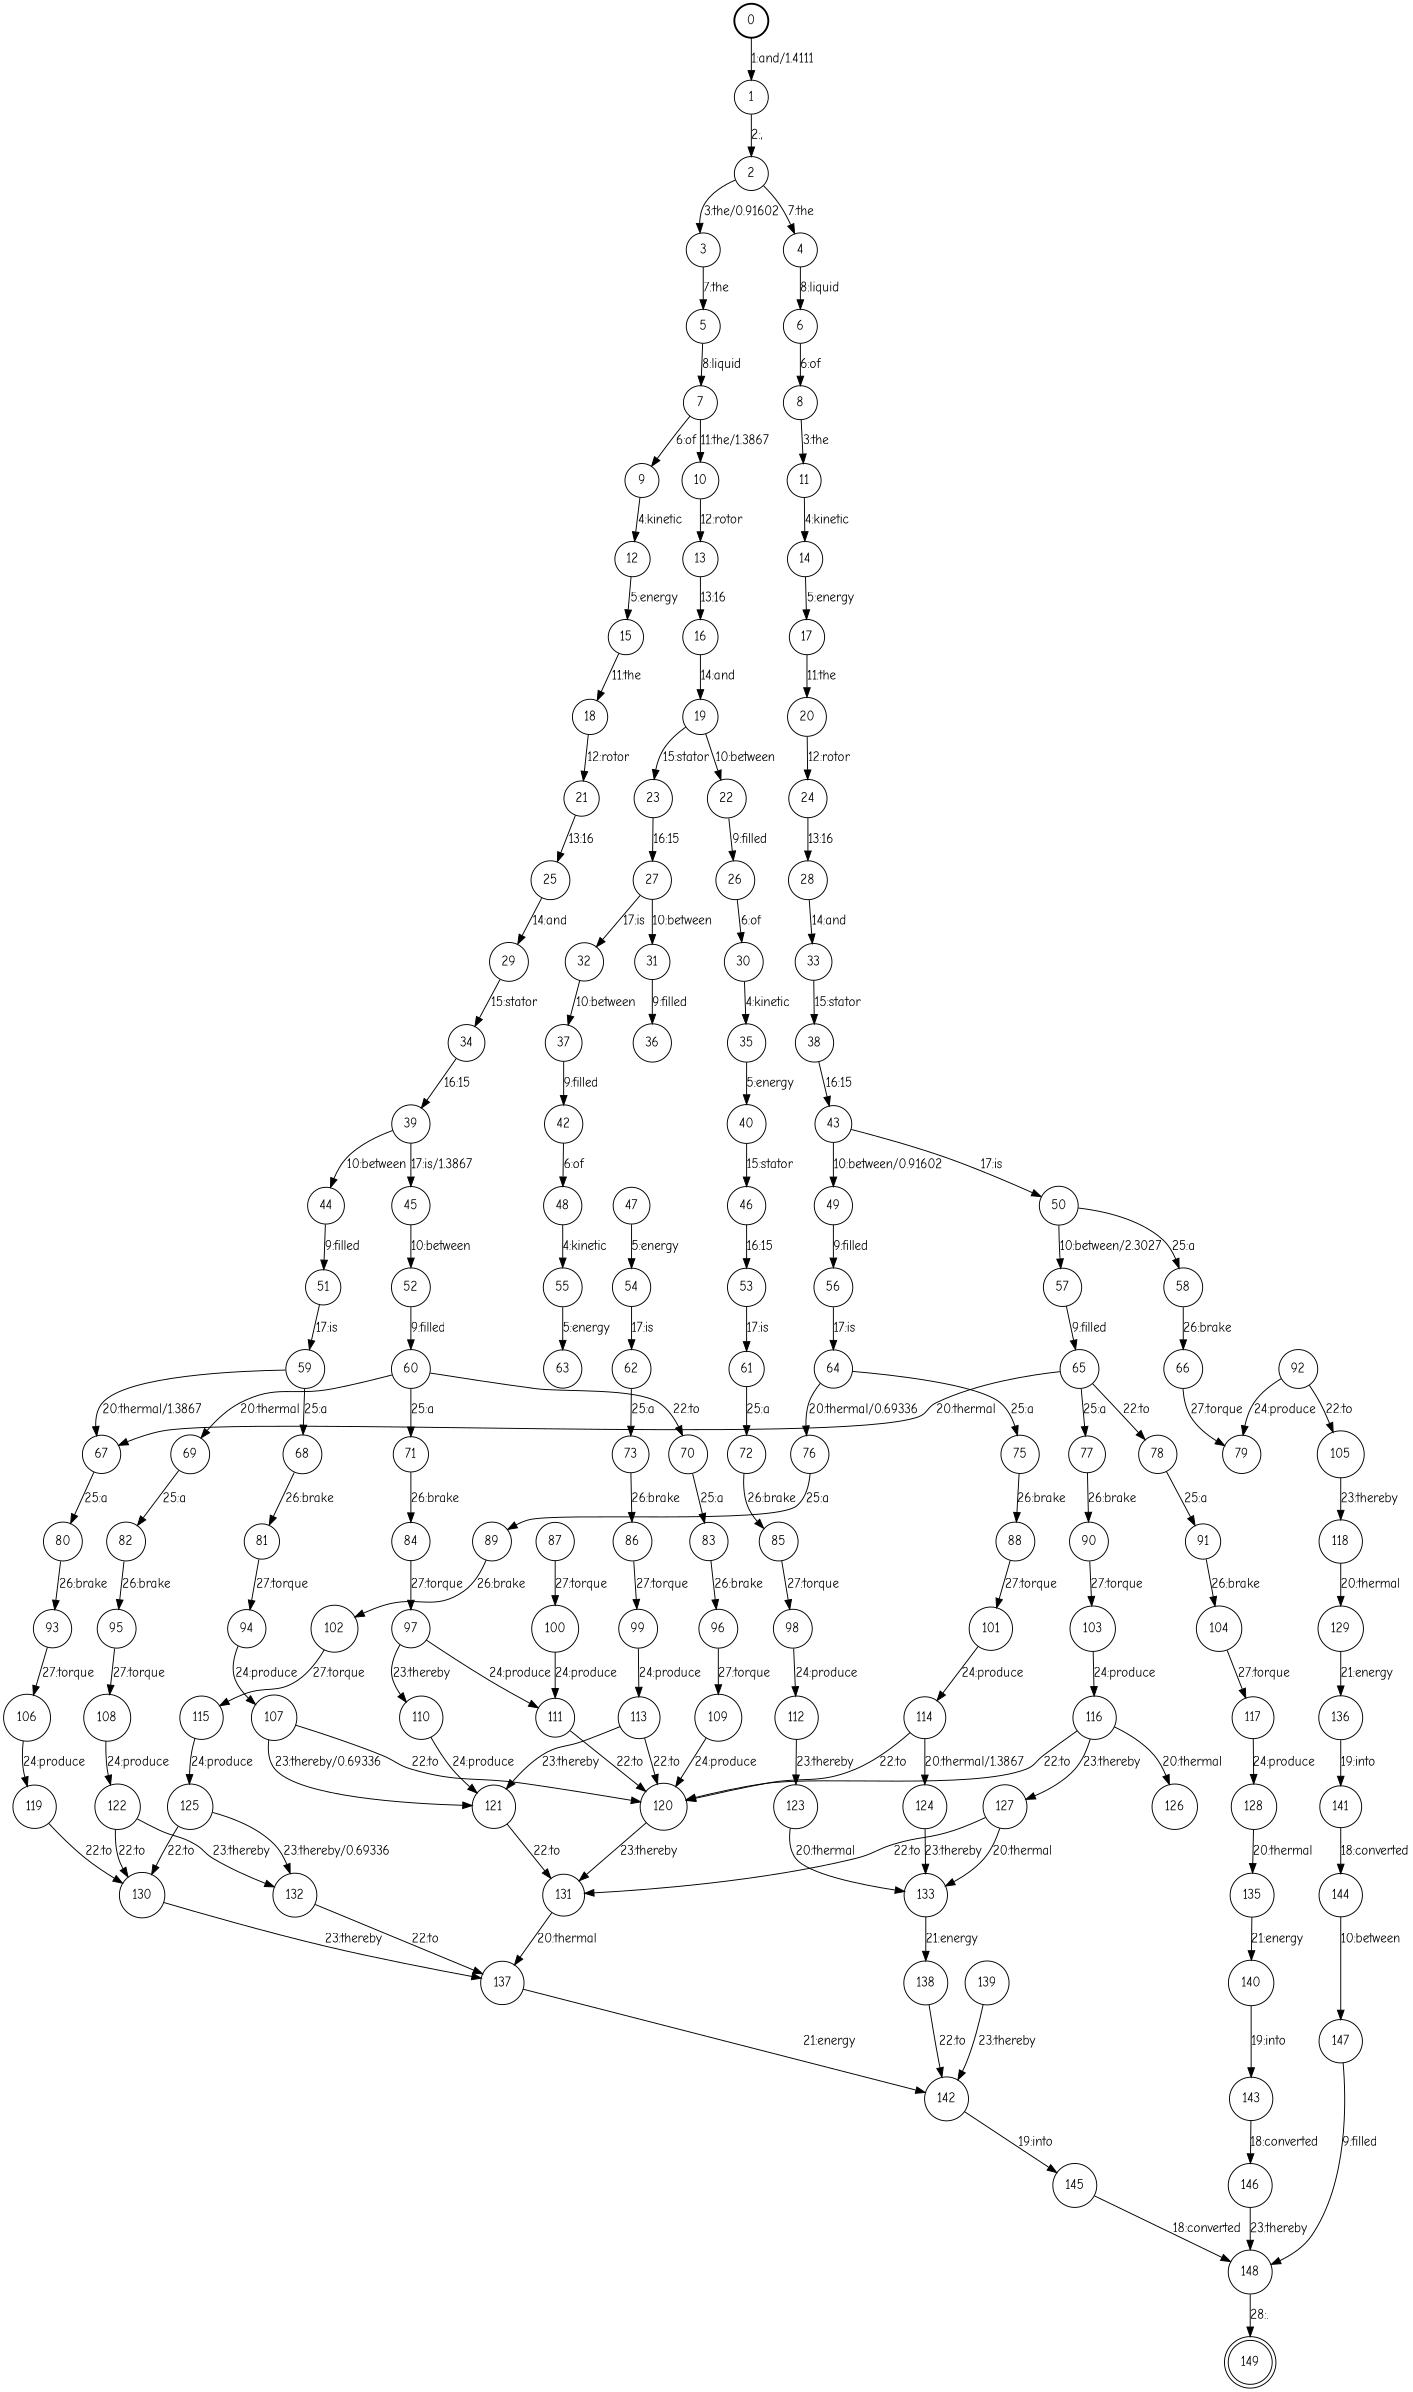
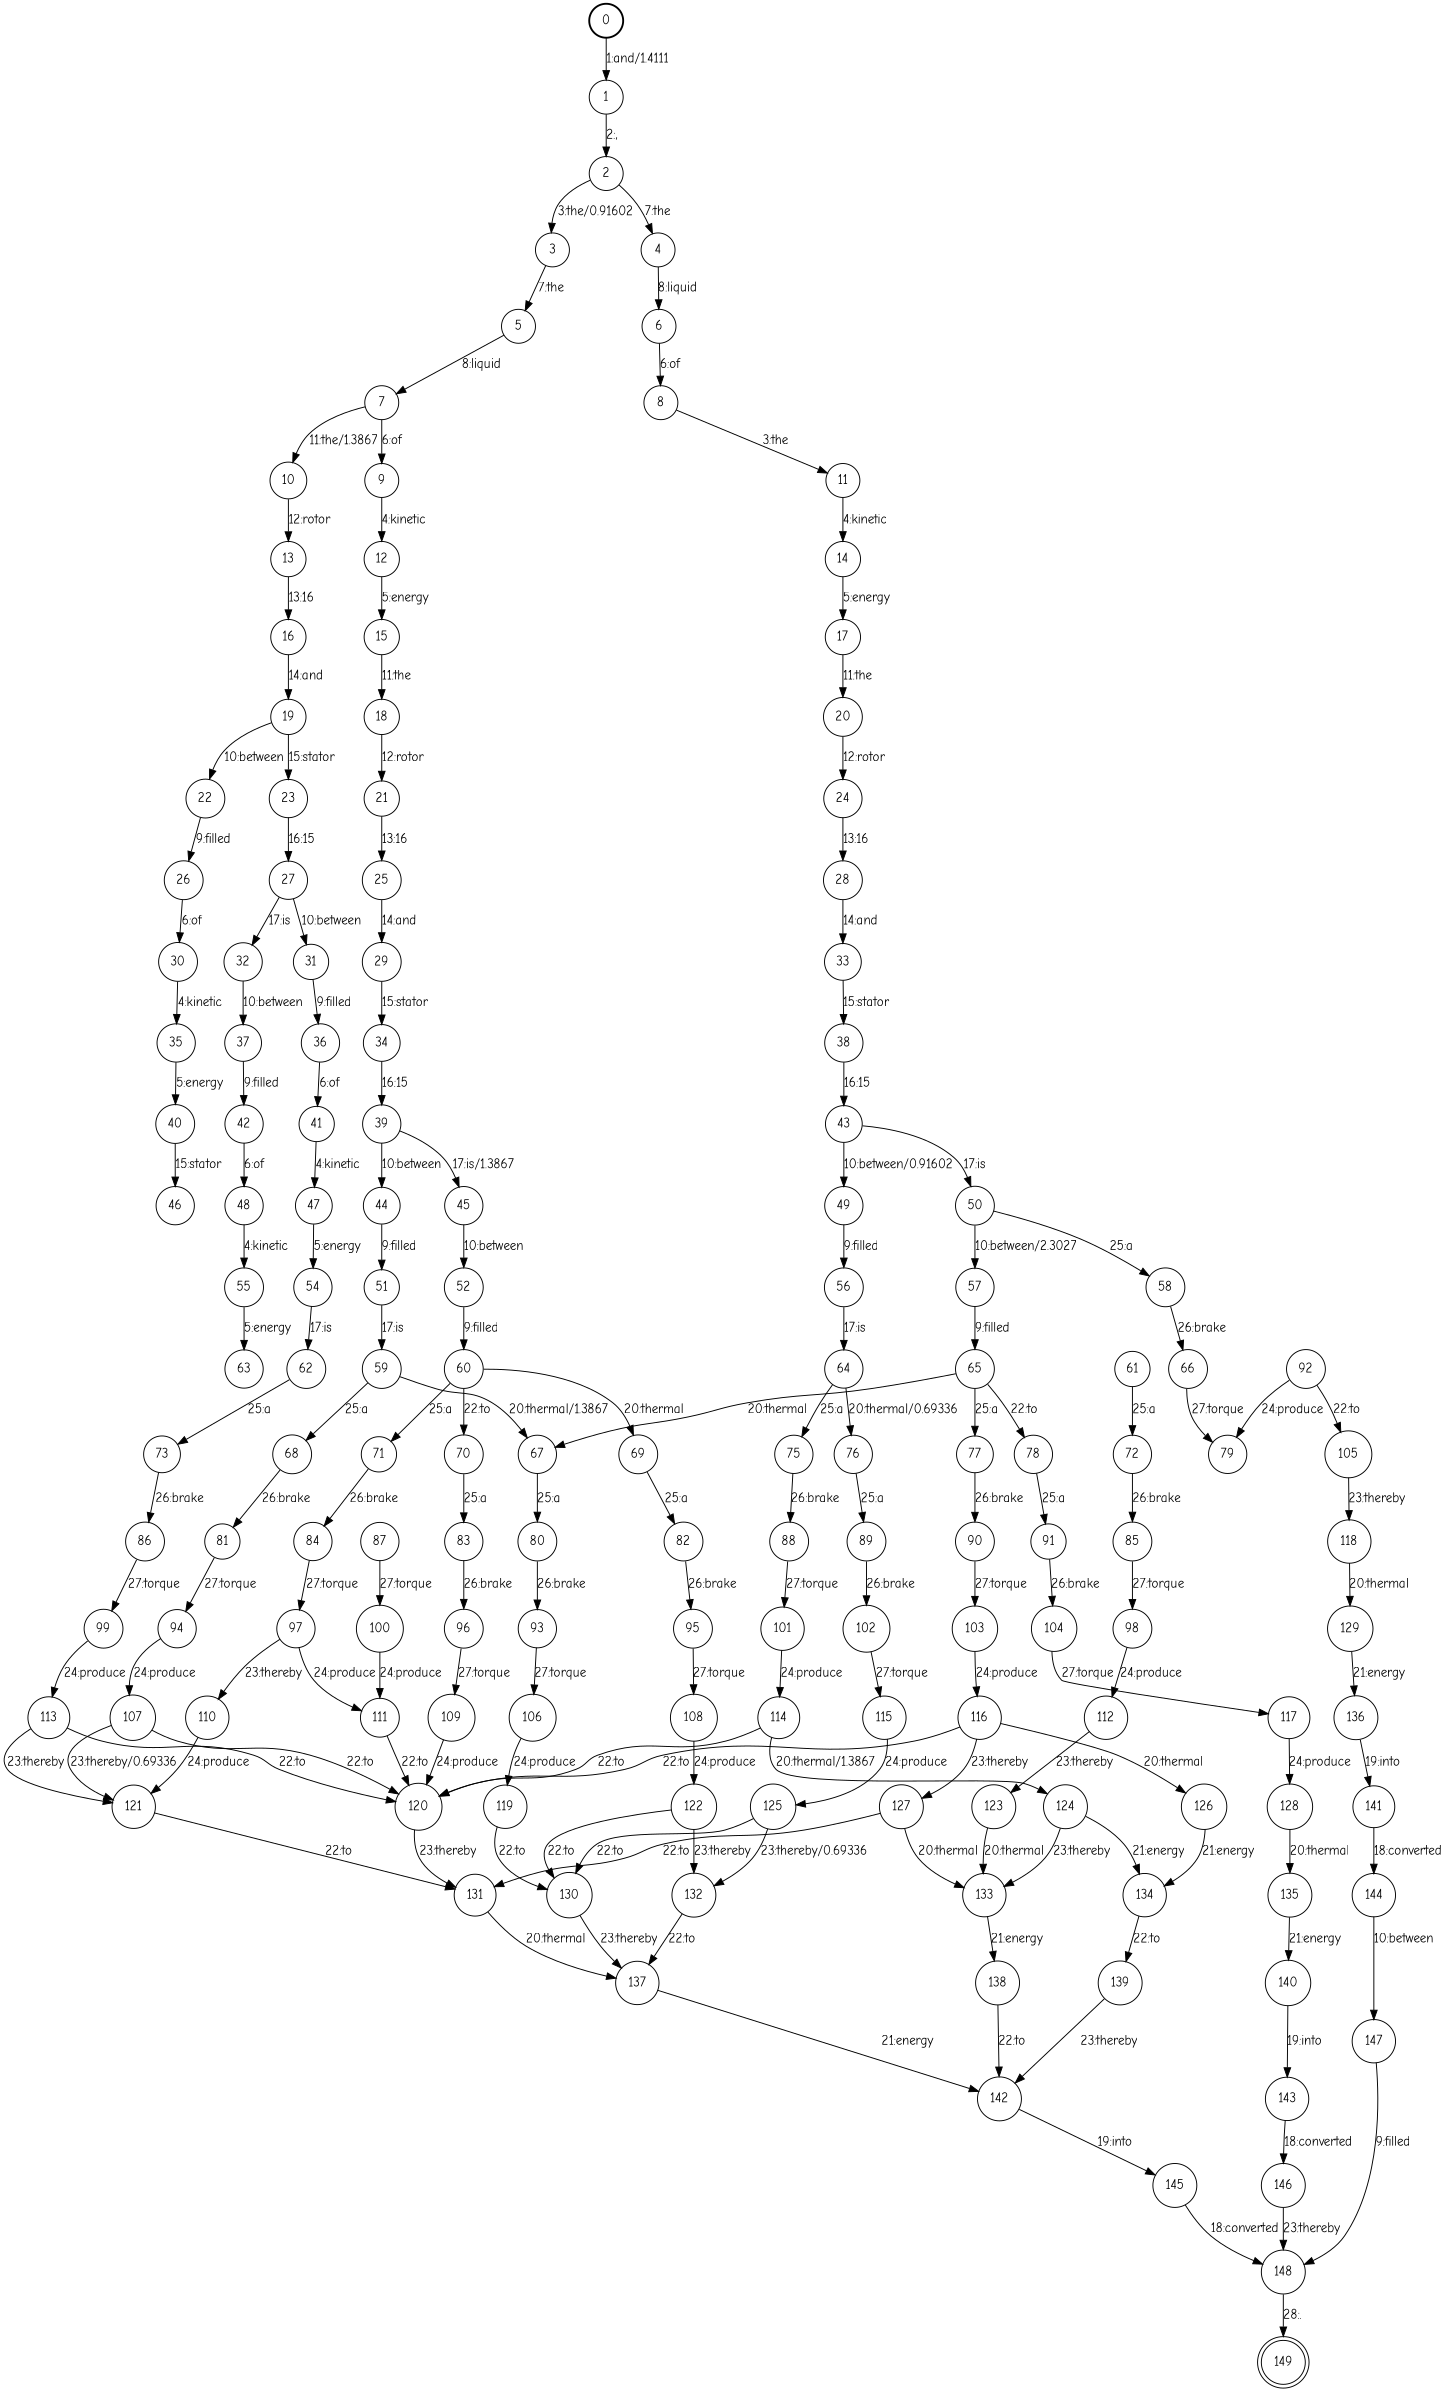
none -> (317, 1124)
(747, 1287) -> none
none -> (1145, 1895)
